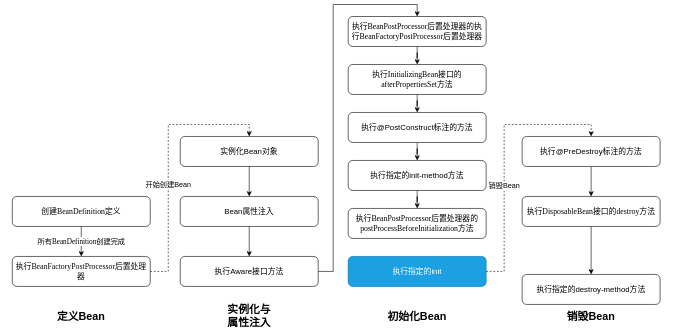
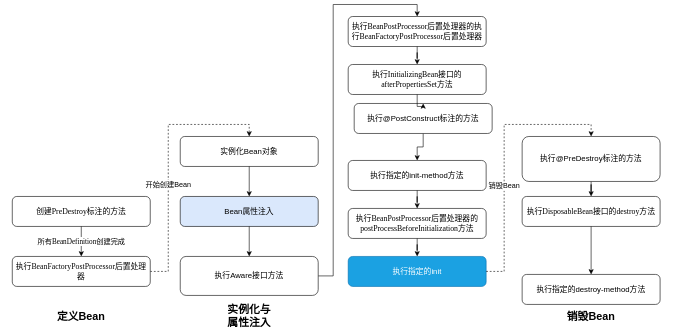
(417, 127) -> (423, 118)
(591, 151) -> (591, 159)
(249, 211) -> (249, 211)
(81, 212) -> (81, 212)
none -> (417, 247)
(249, 271) -> (249, 276)
(417, 316) -> none
